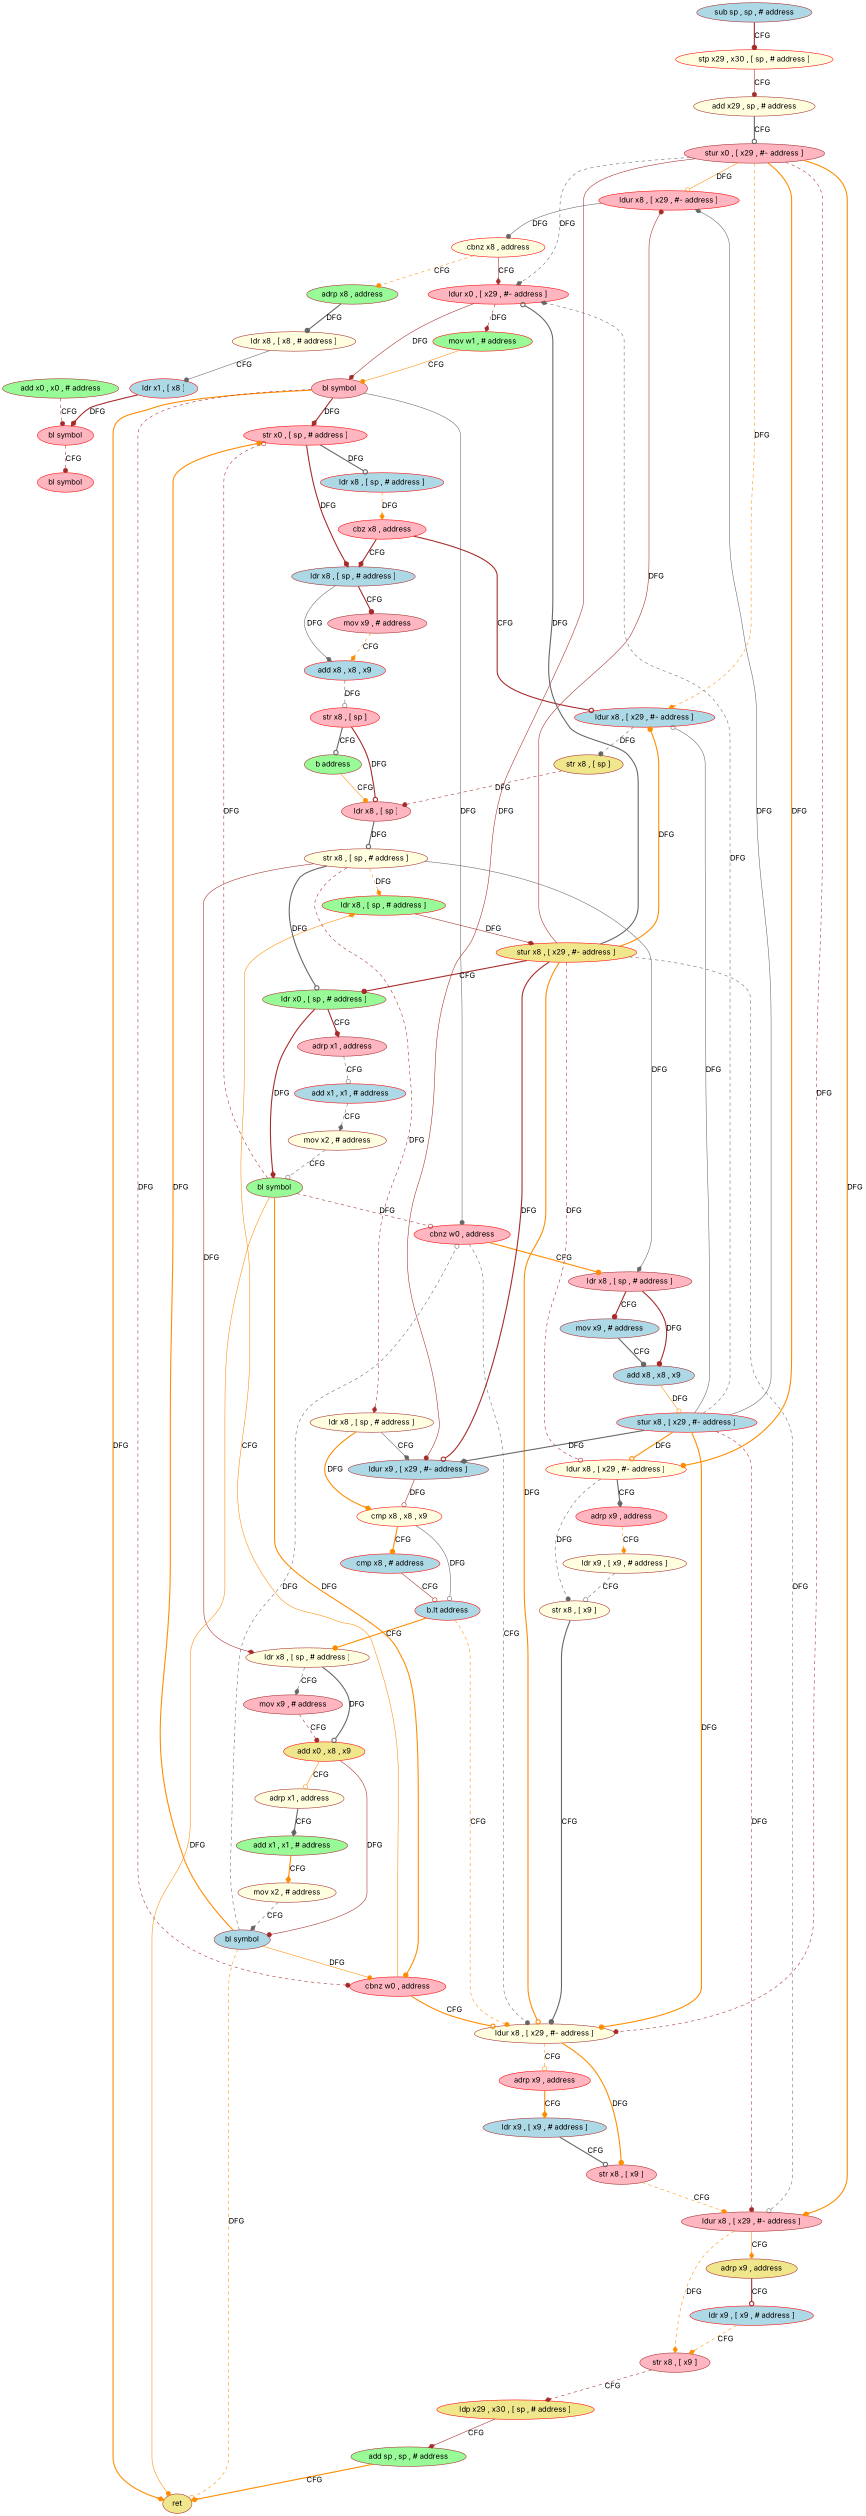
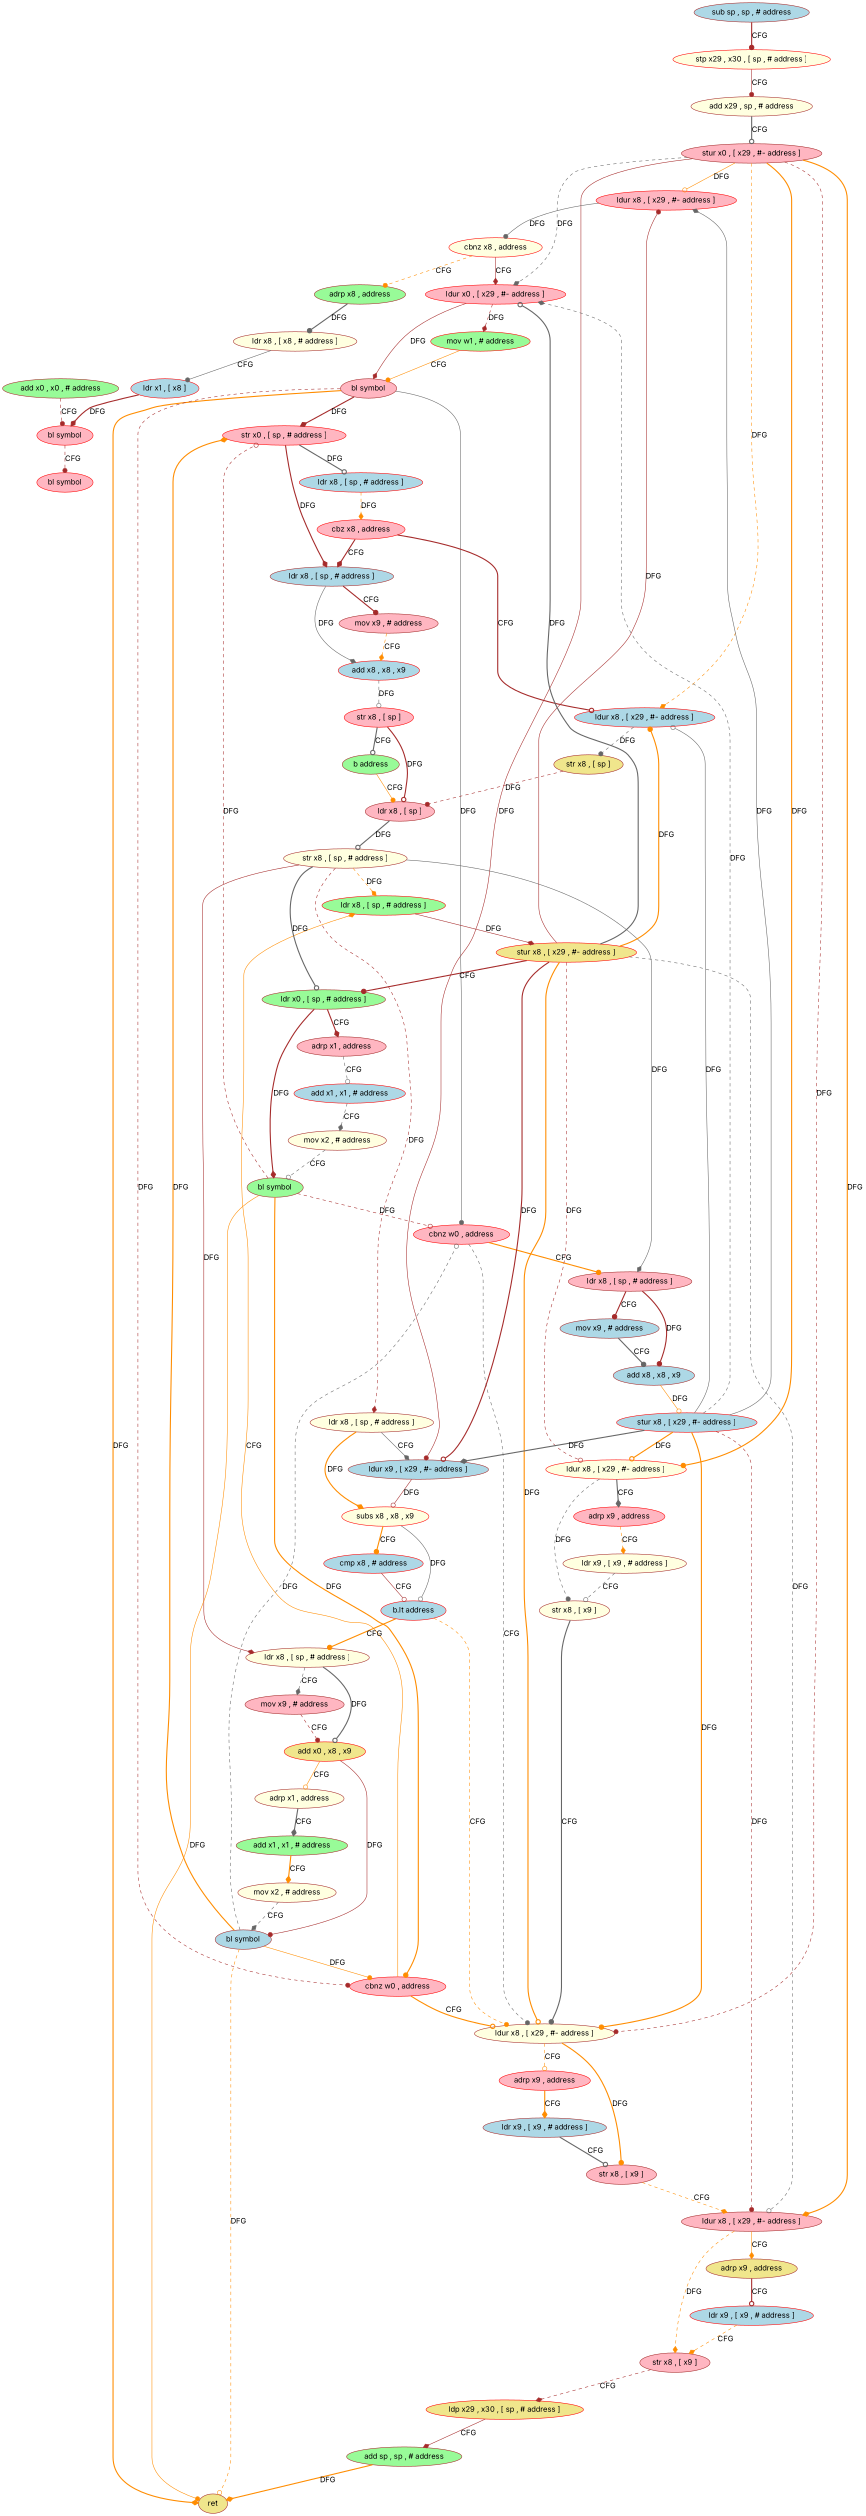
(399, 1517) -> (385, 1517)
(315, 2480) -> (328, 2480)
